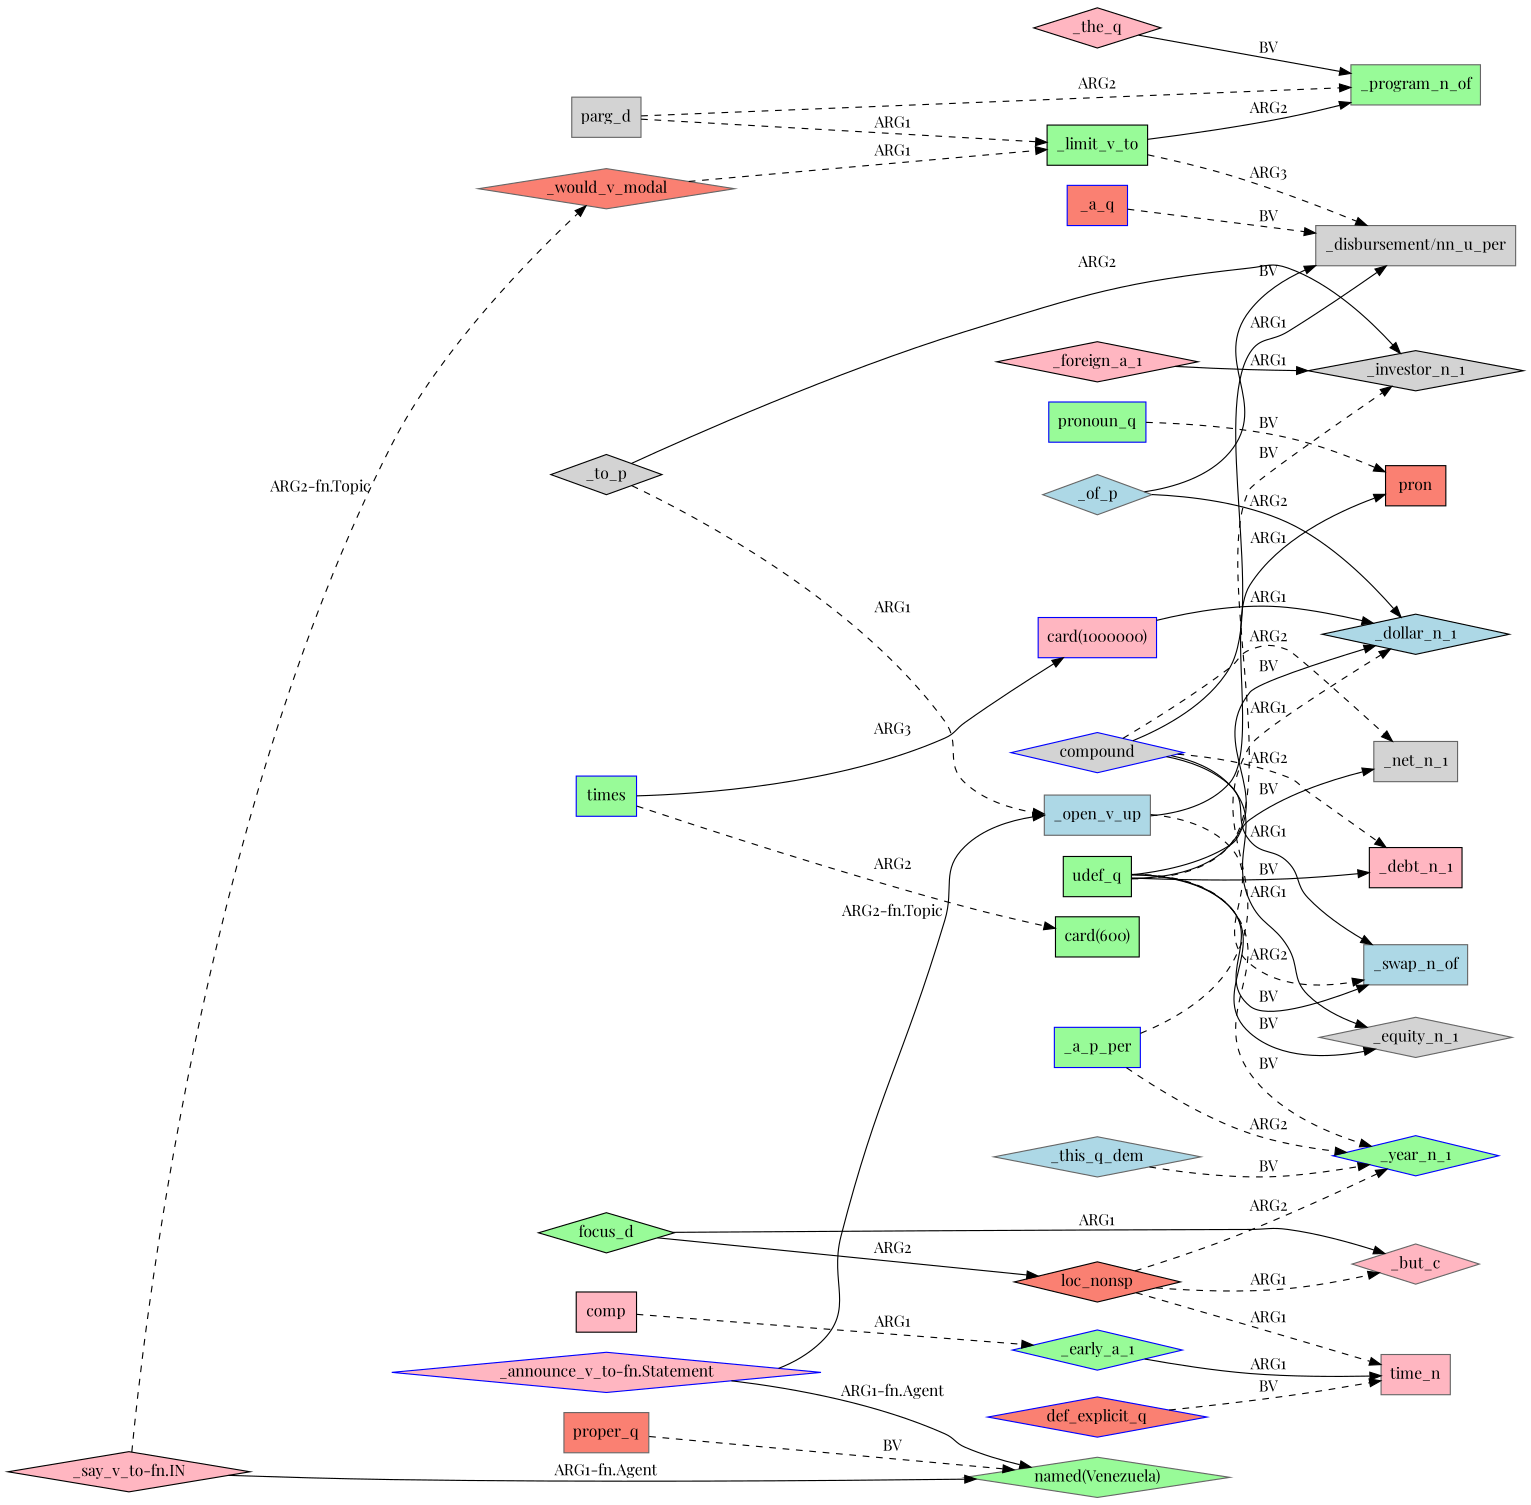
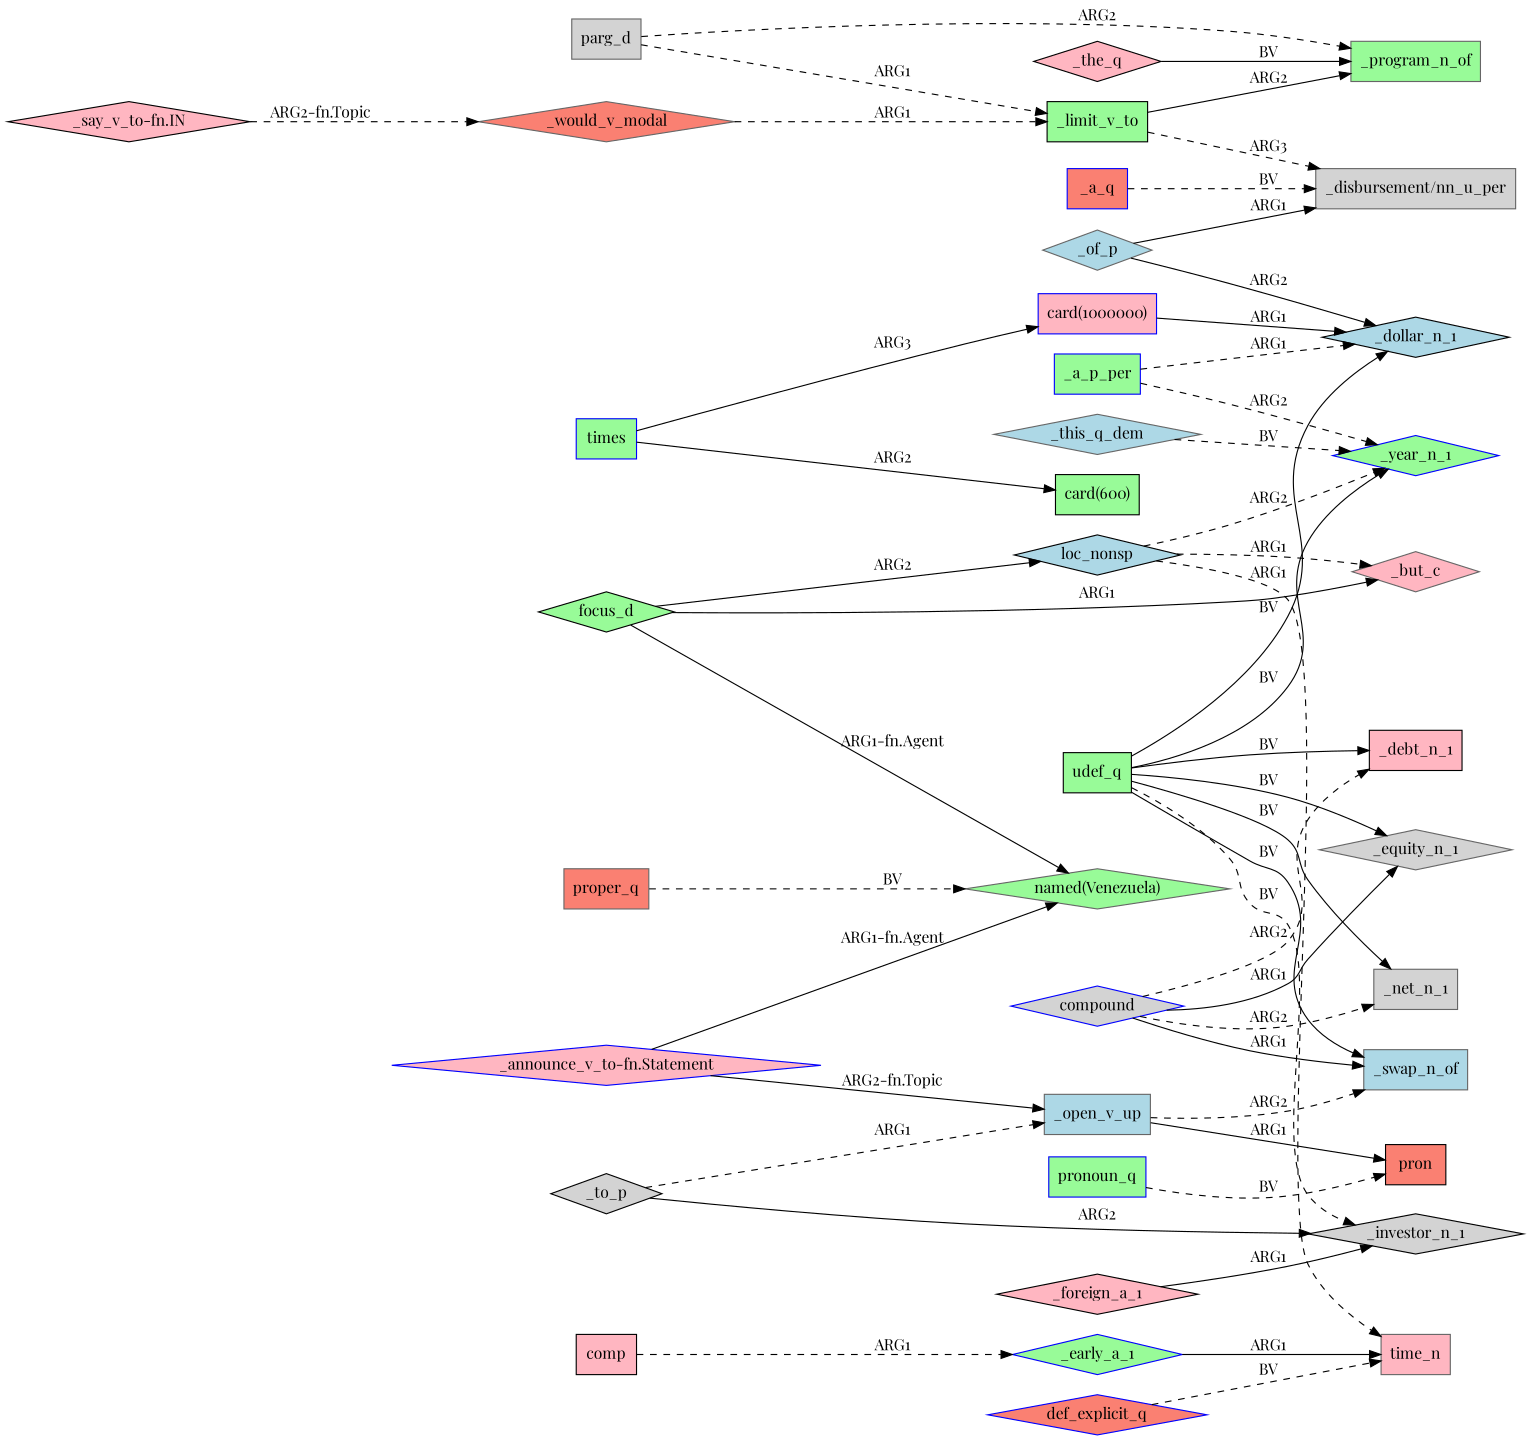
(1269, 272) -> (1269, 206)
(1238, 496) -> none
(839, 871) -> (840, 465)
(1244, 982) -> (1294, 675)
(1097, 1282) -> (1097, 555)
(596, 1481) -> (845, 746)
